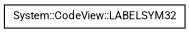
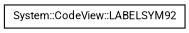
(95, 17) -> (95, 17)
